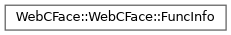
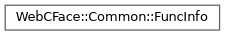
(116, 18) -> (112, 18)
